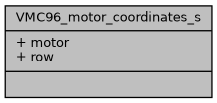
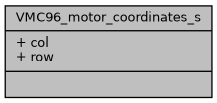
(43, 43) -> (33, 43)
